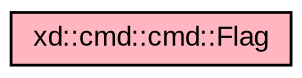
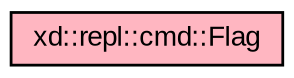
(151, 39) -> (147, 39)
